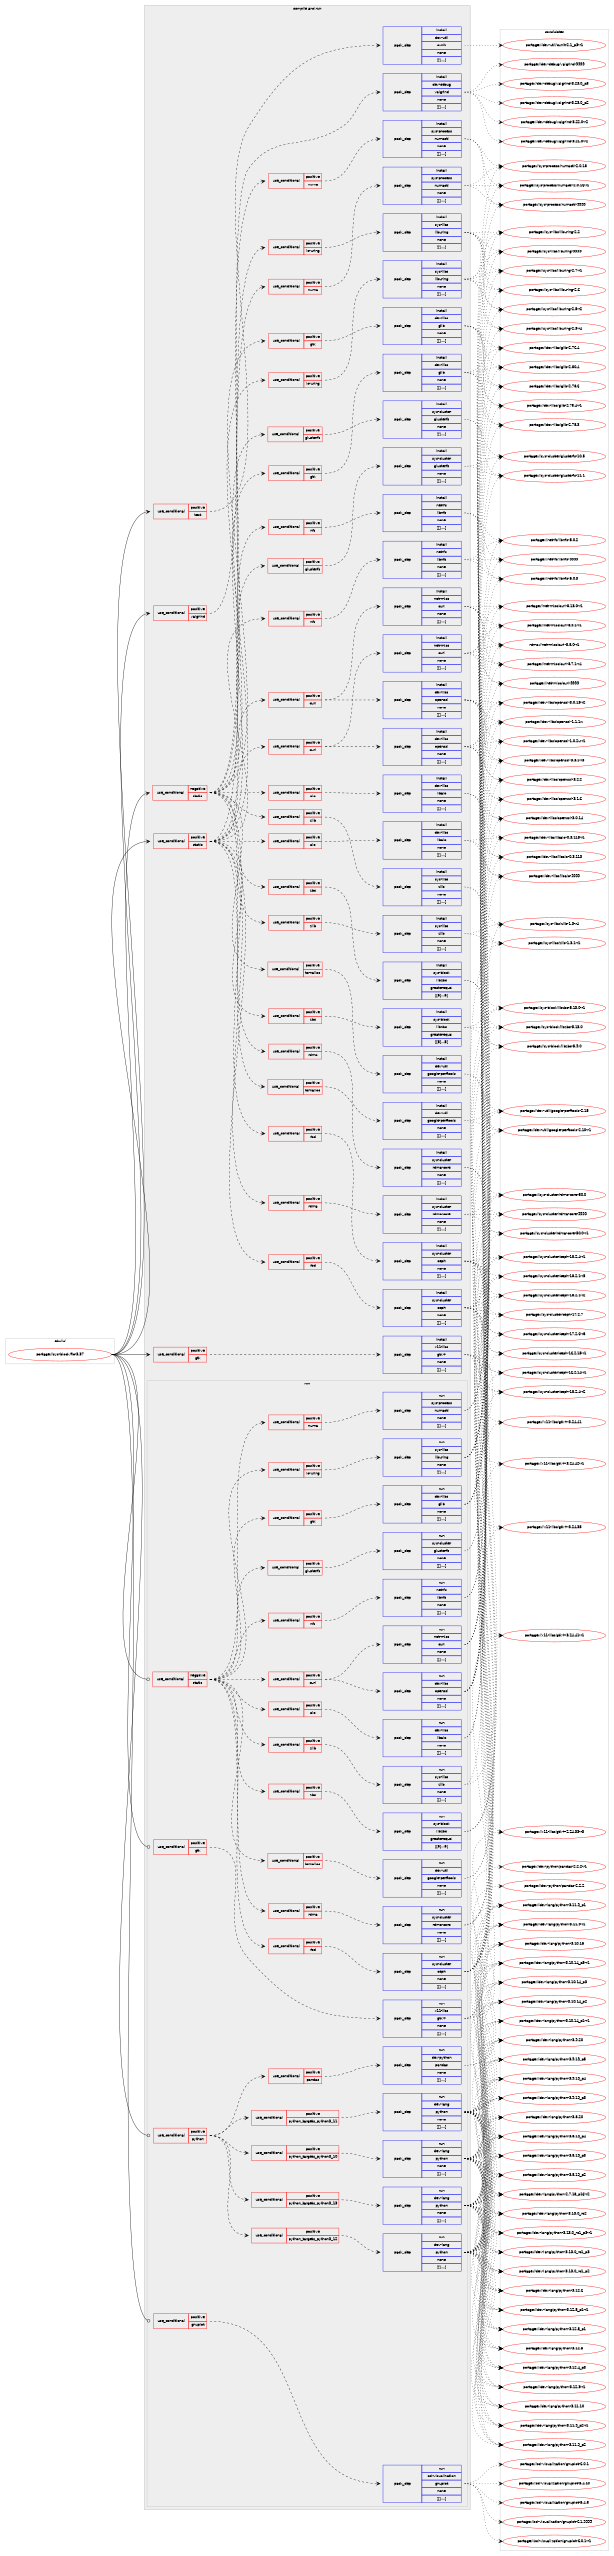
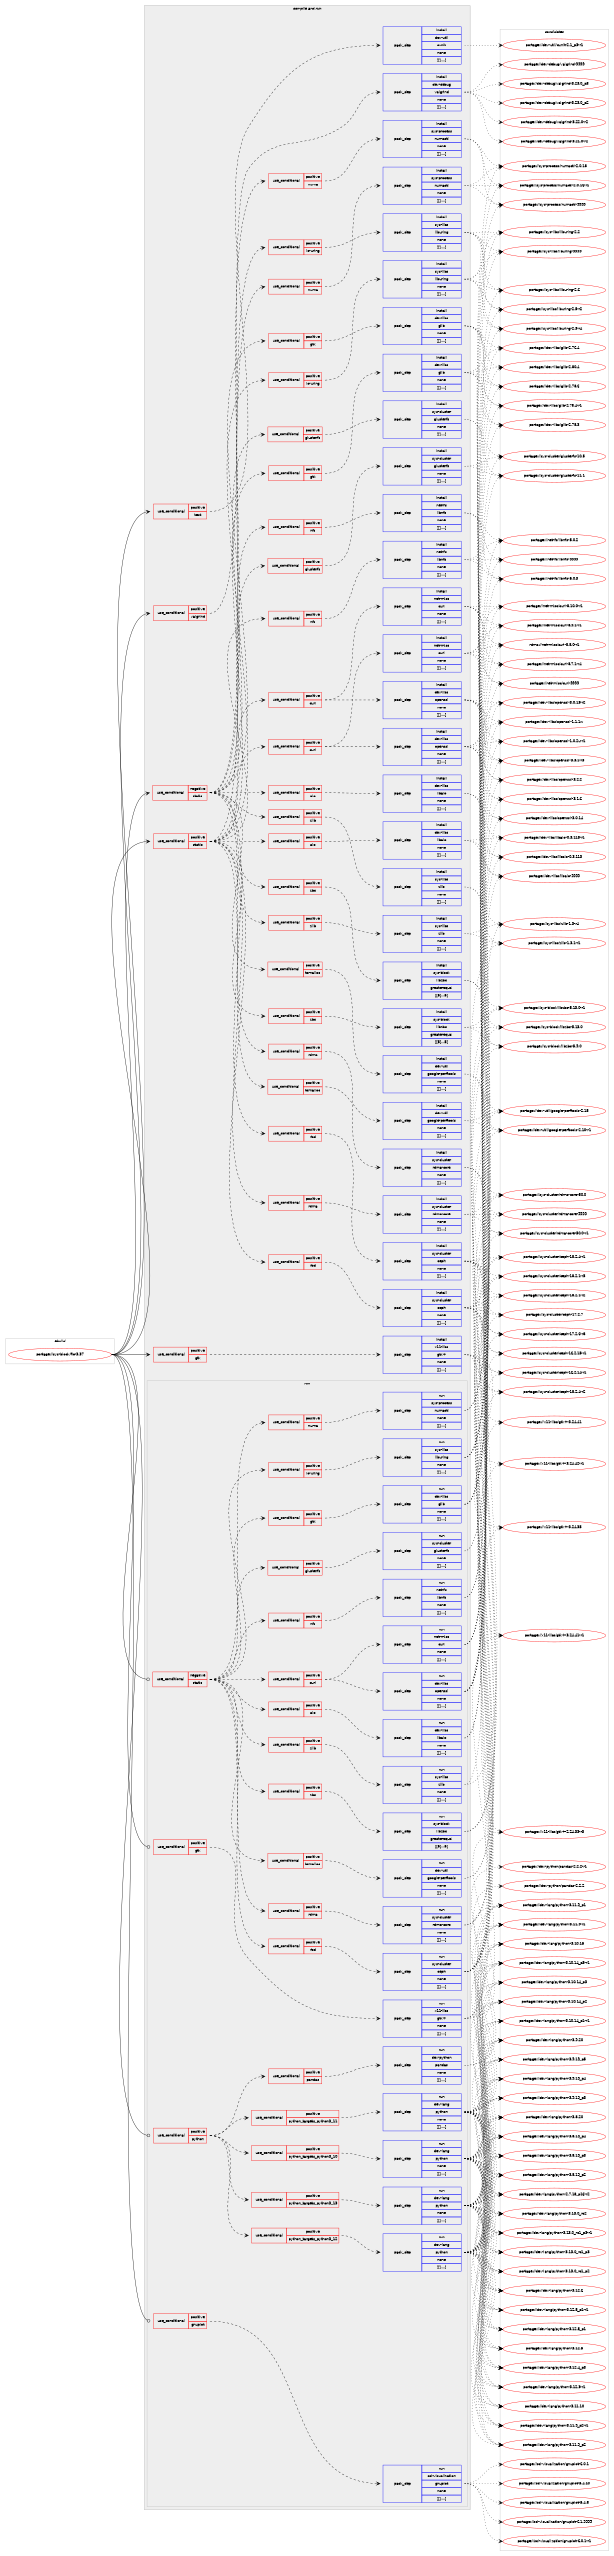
(554, 271) -> none
(554, 606) -> (554, 606)
